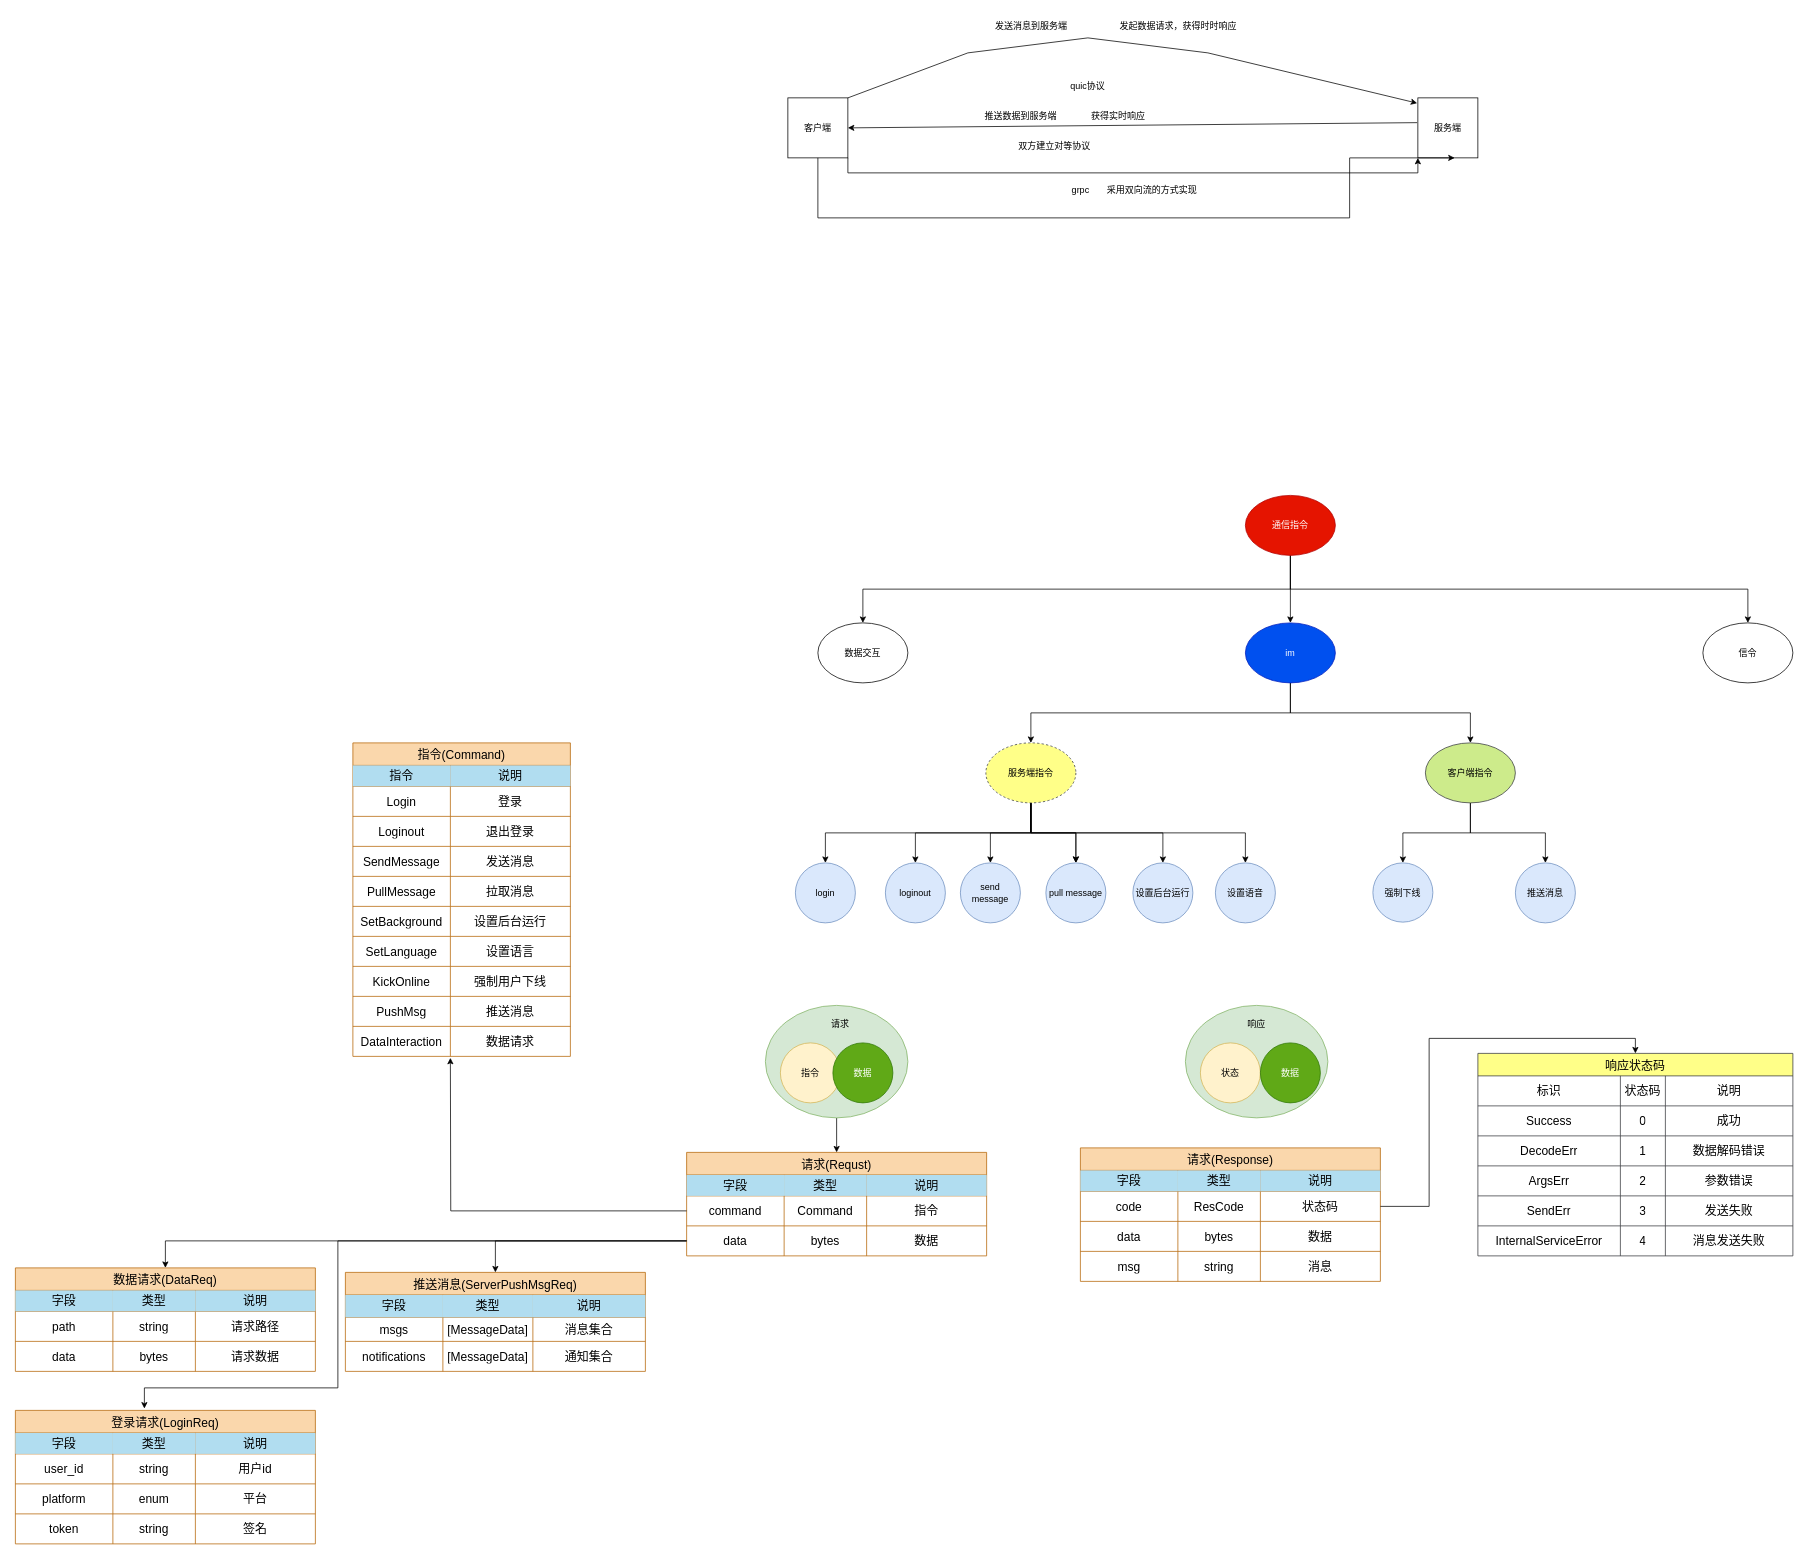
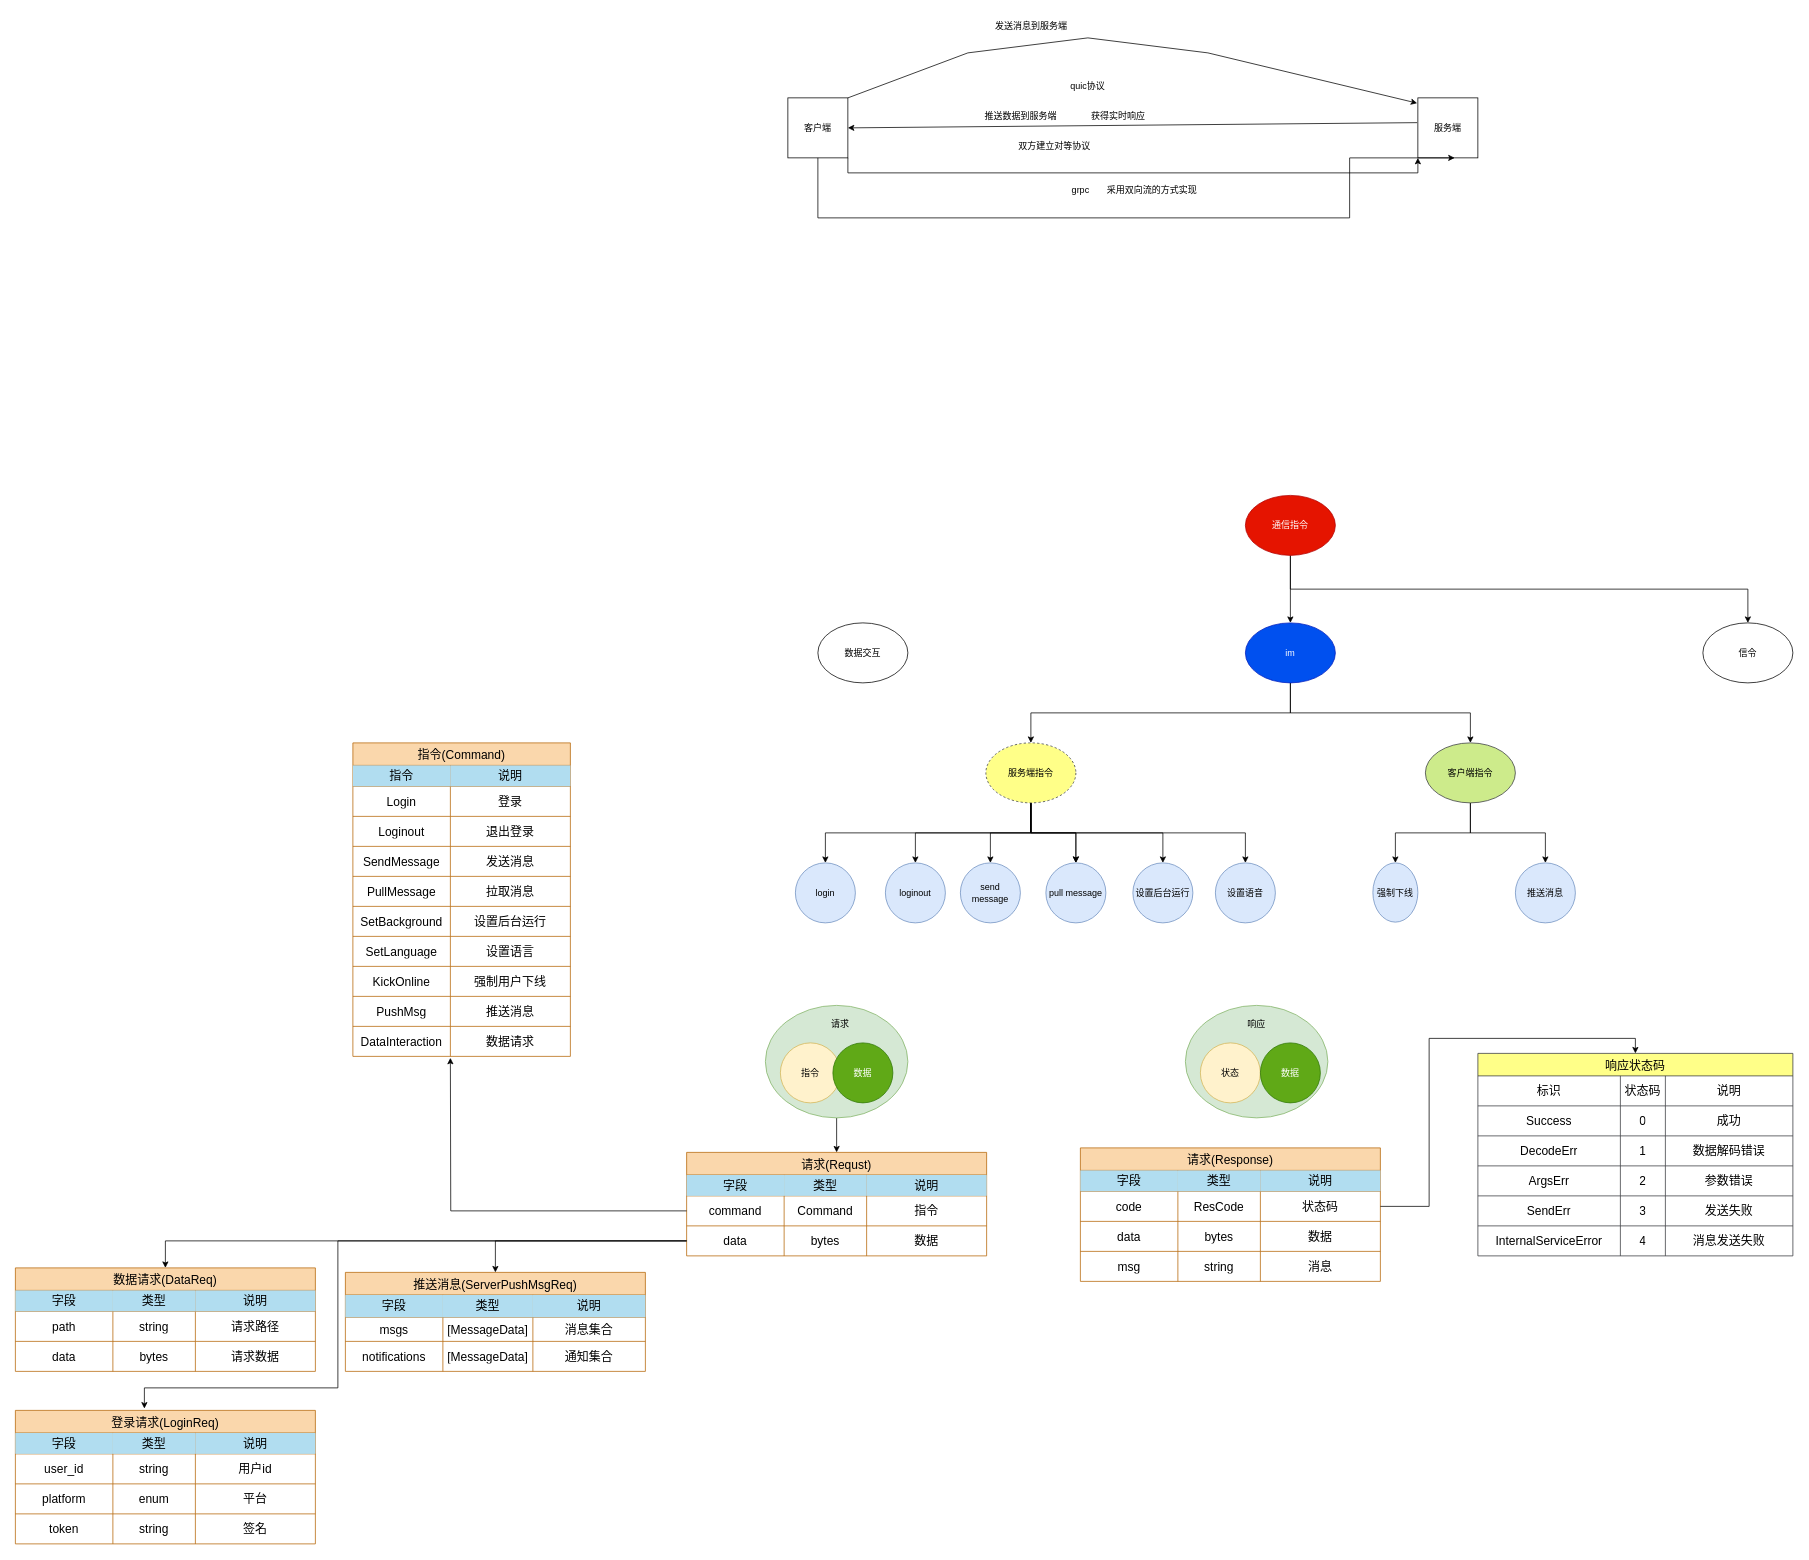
(1178, 27) -> none
(863, 589) -> none
(1403, 893) -> (1395, 893)
